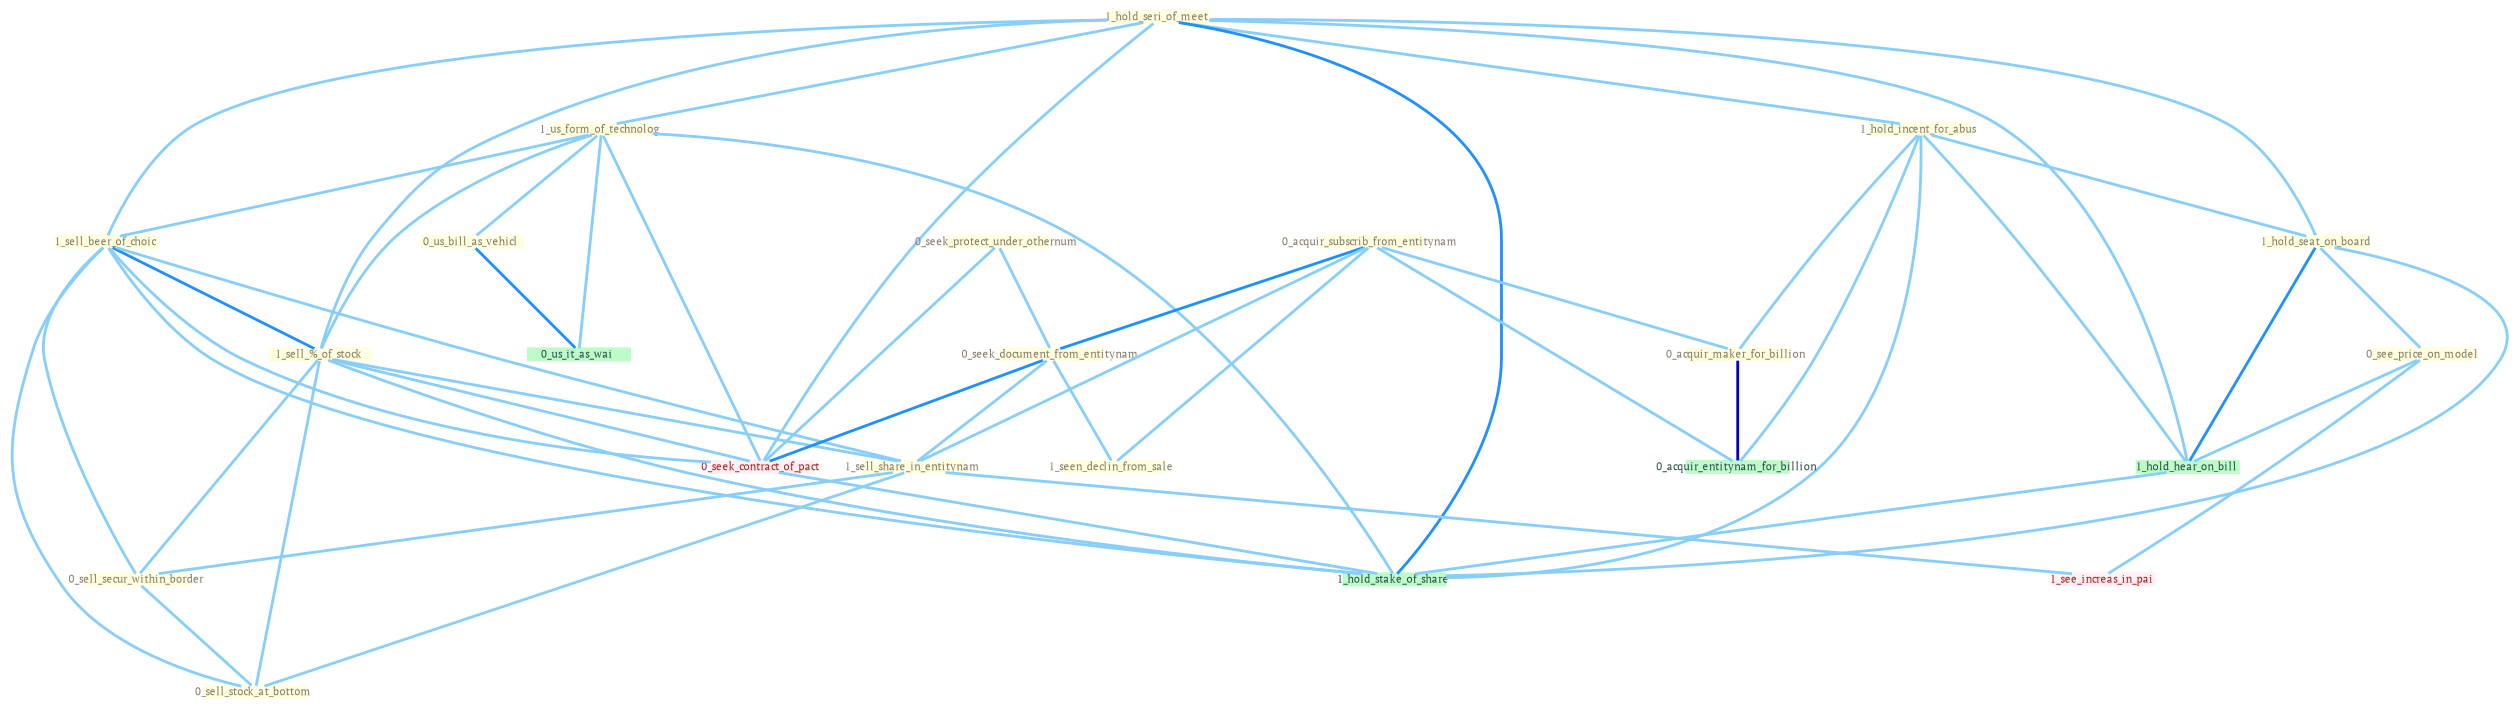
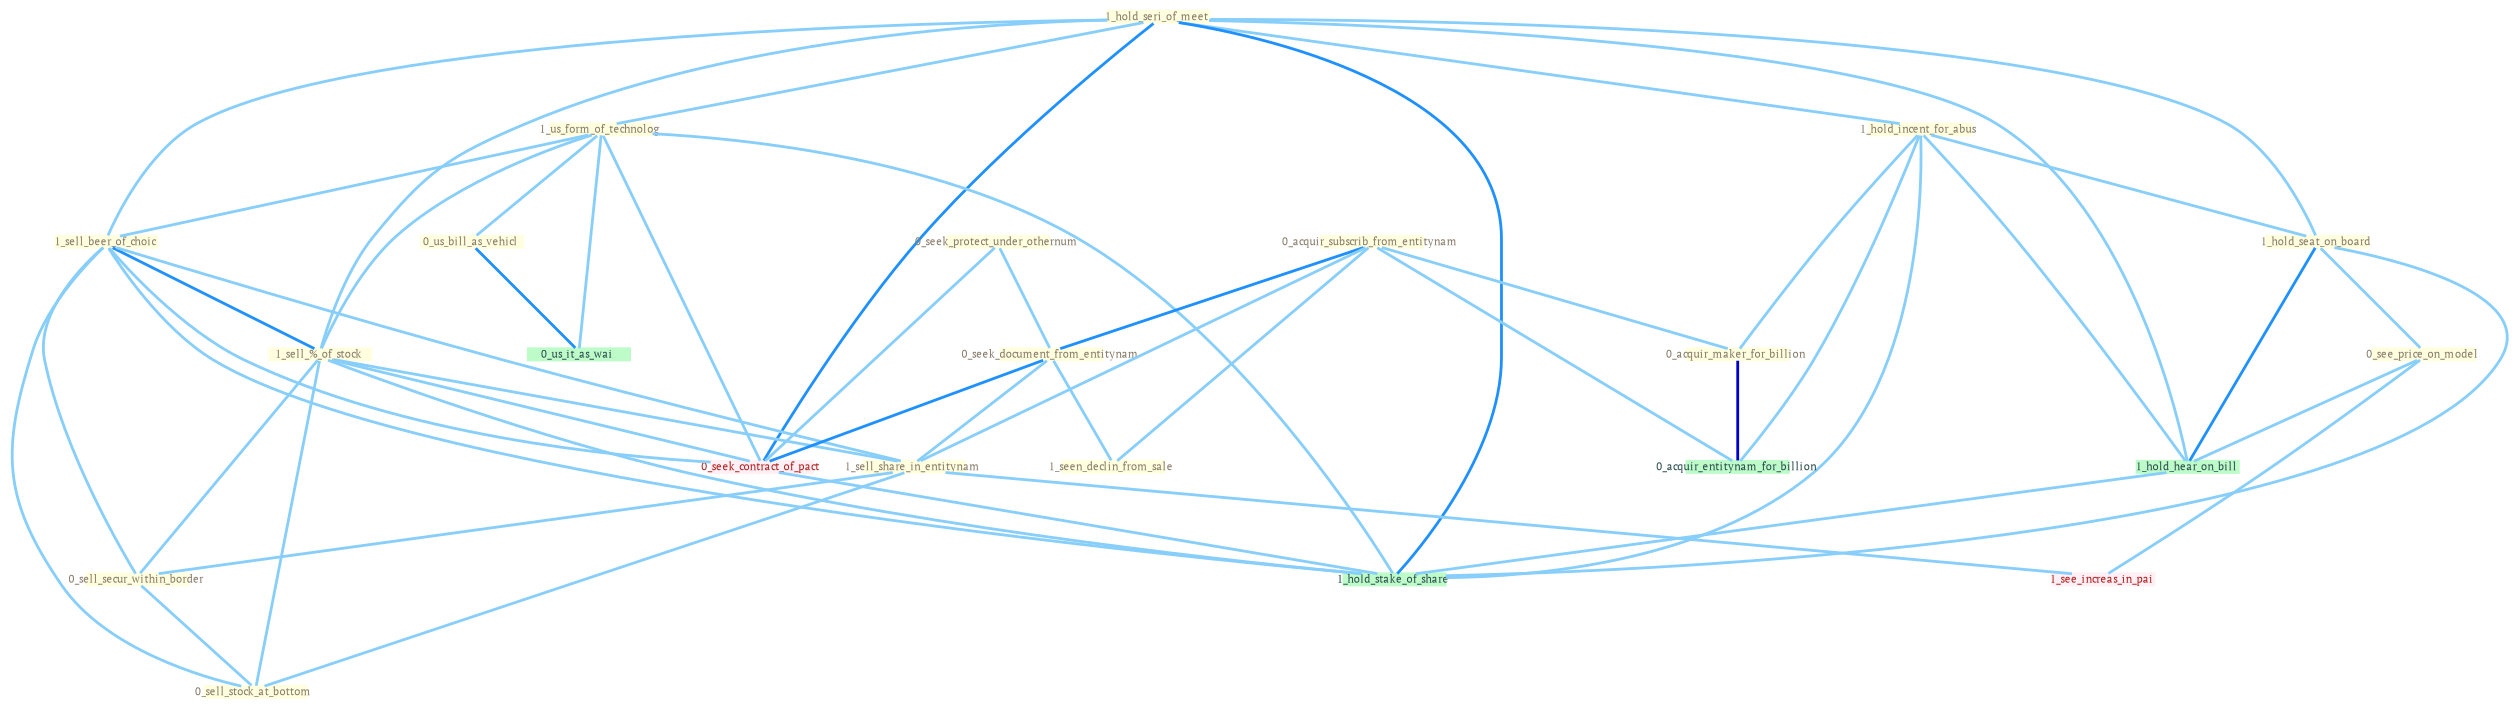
(936, 222) -> (936, 222)
